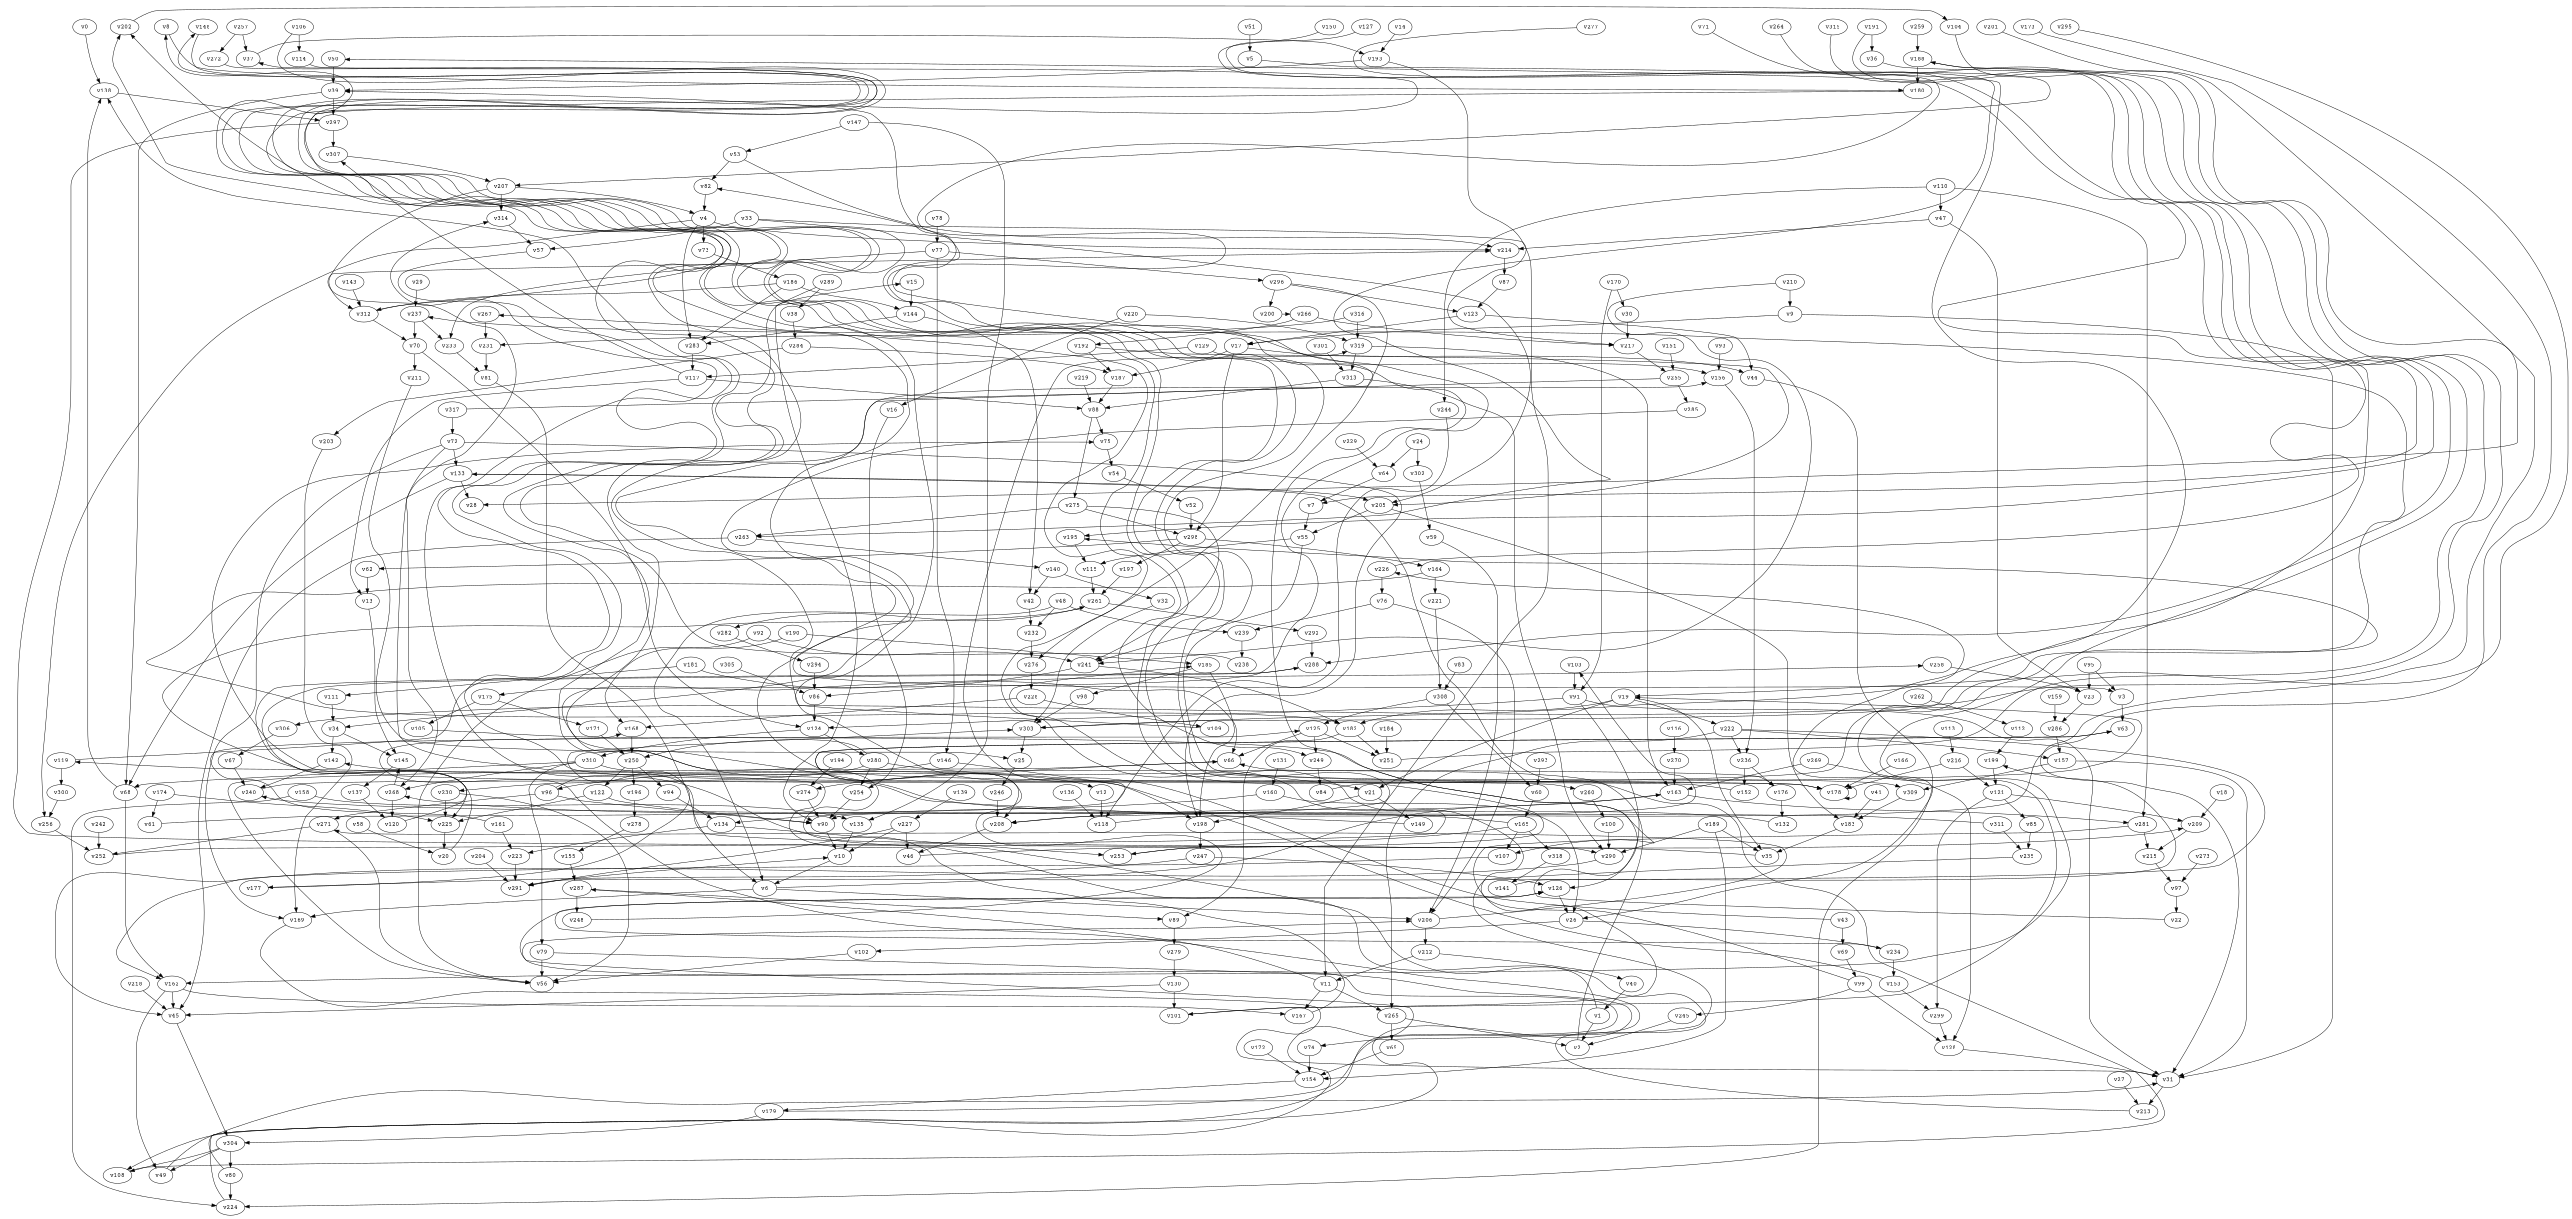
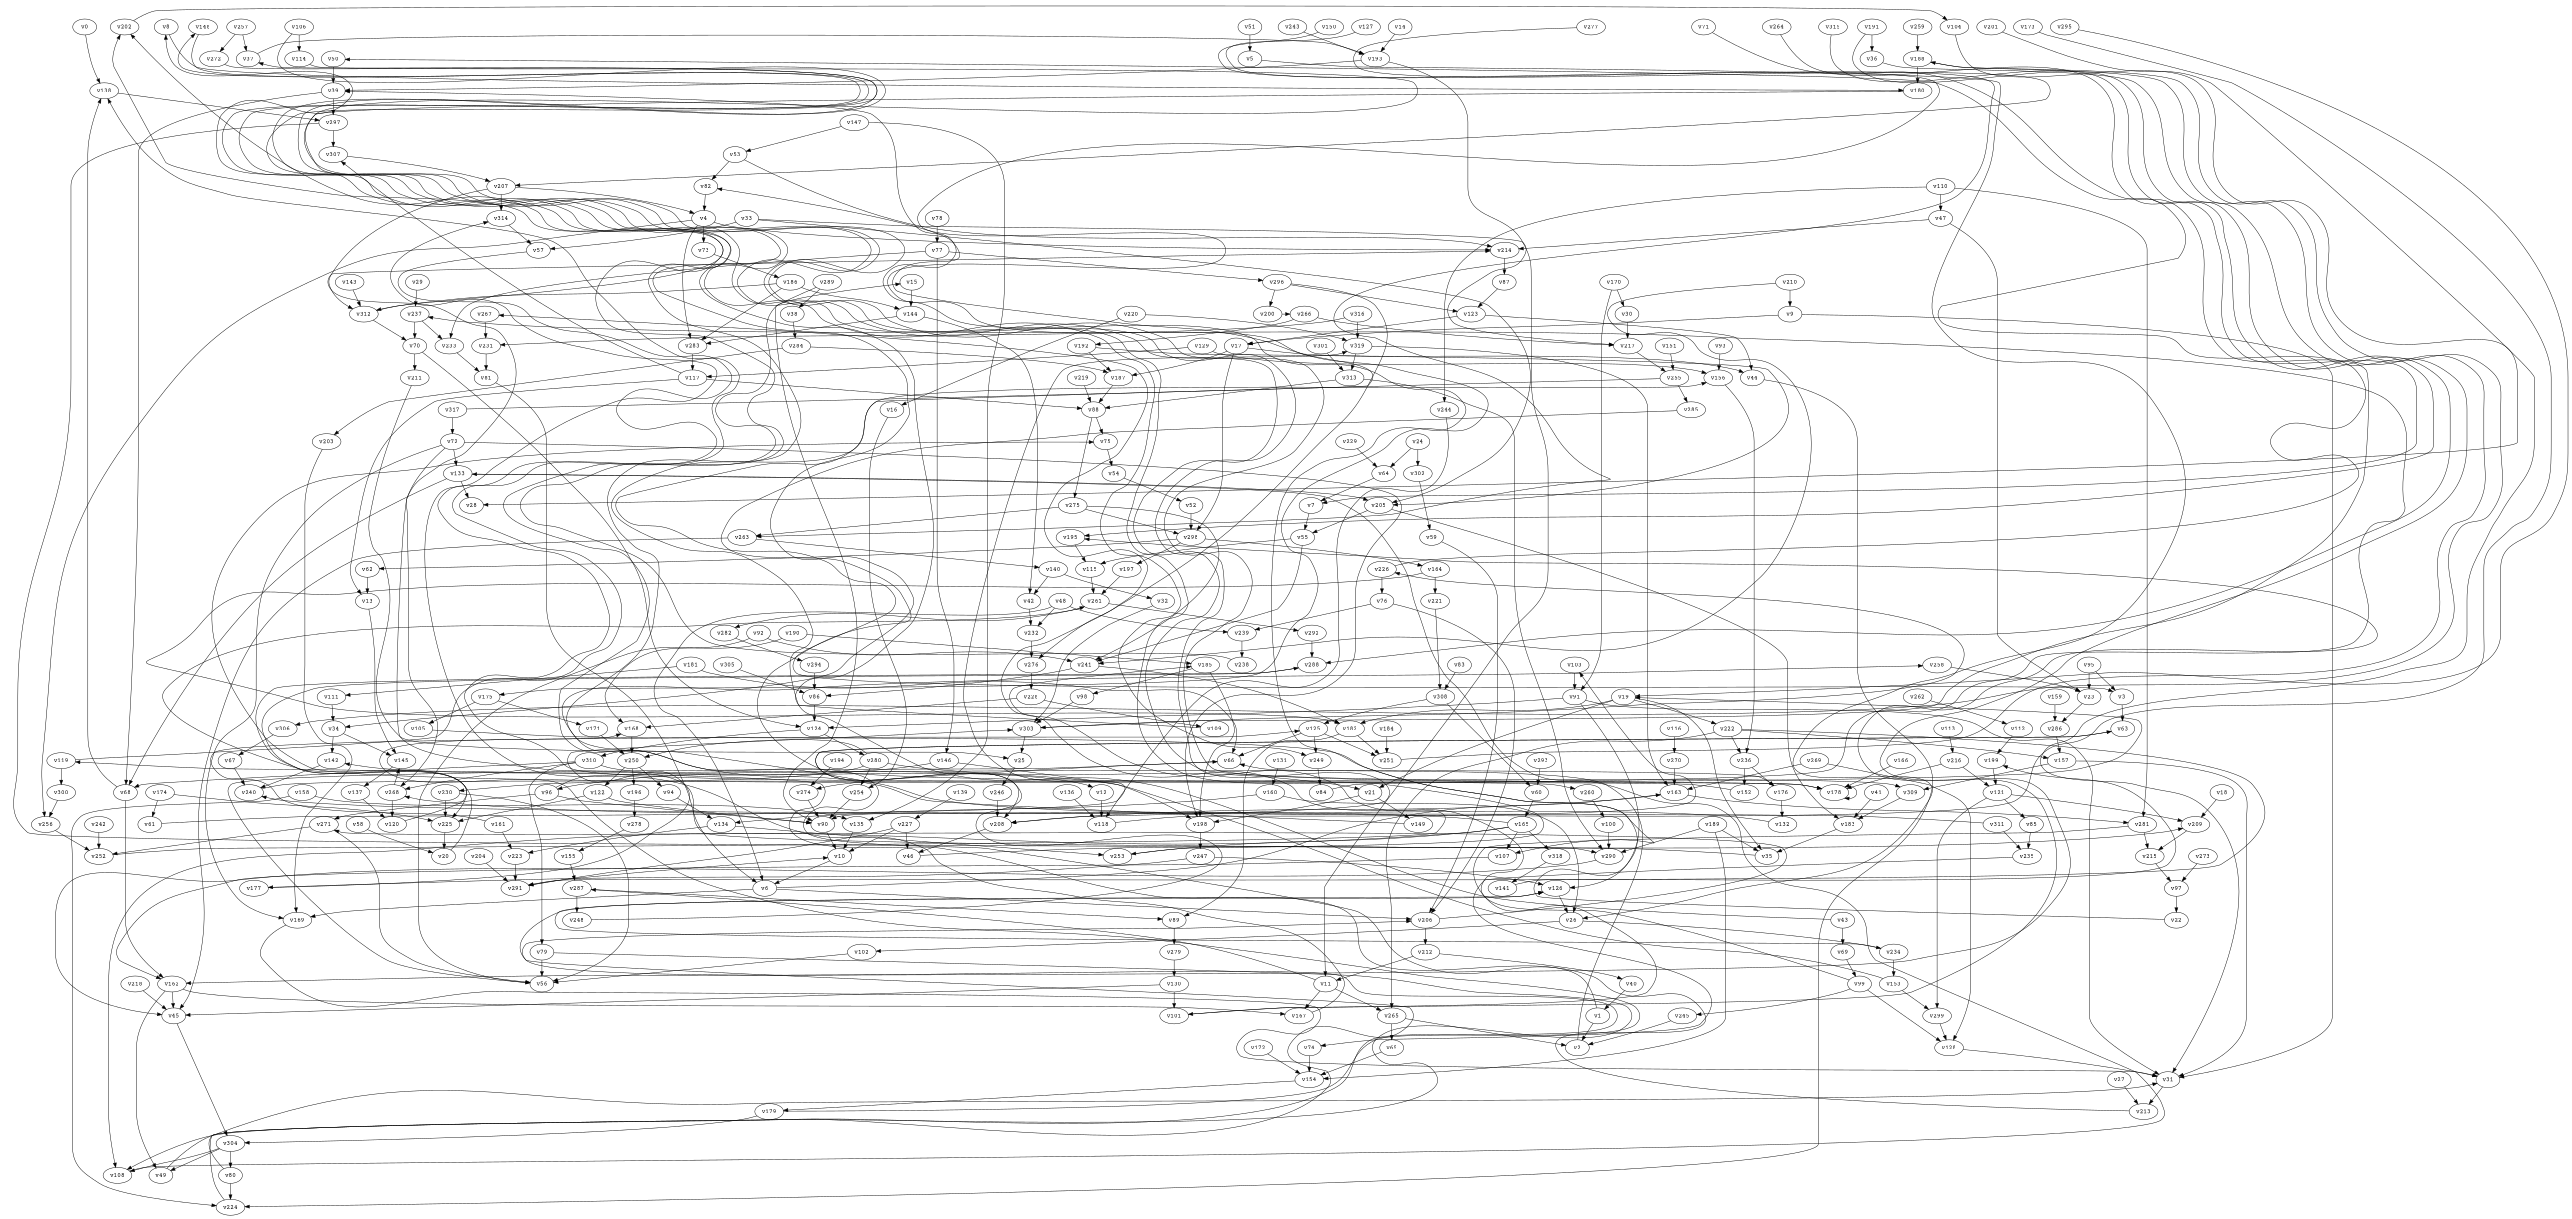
none -> (1292, 27)
none -> (559, 839)
